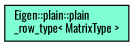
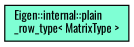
(67, 23) -> (67, 23)
